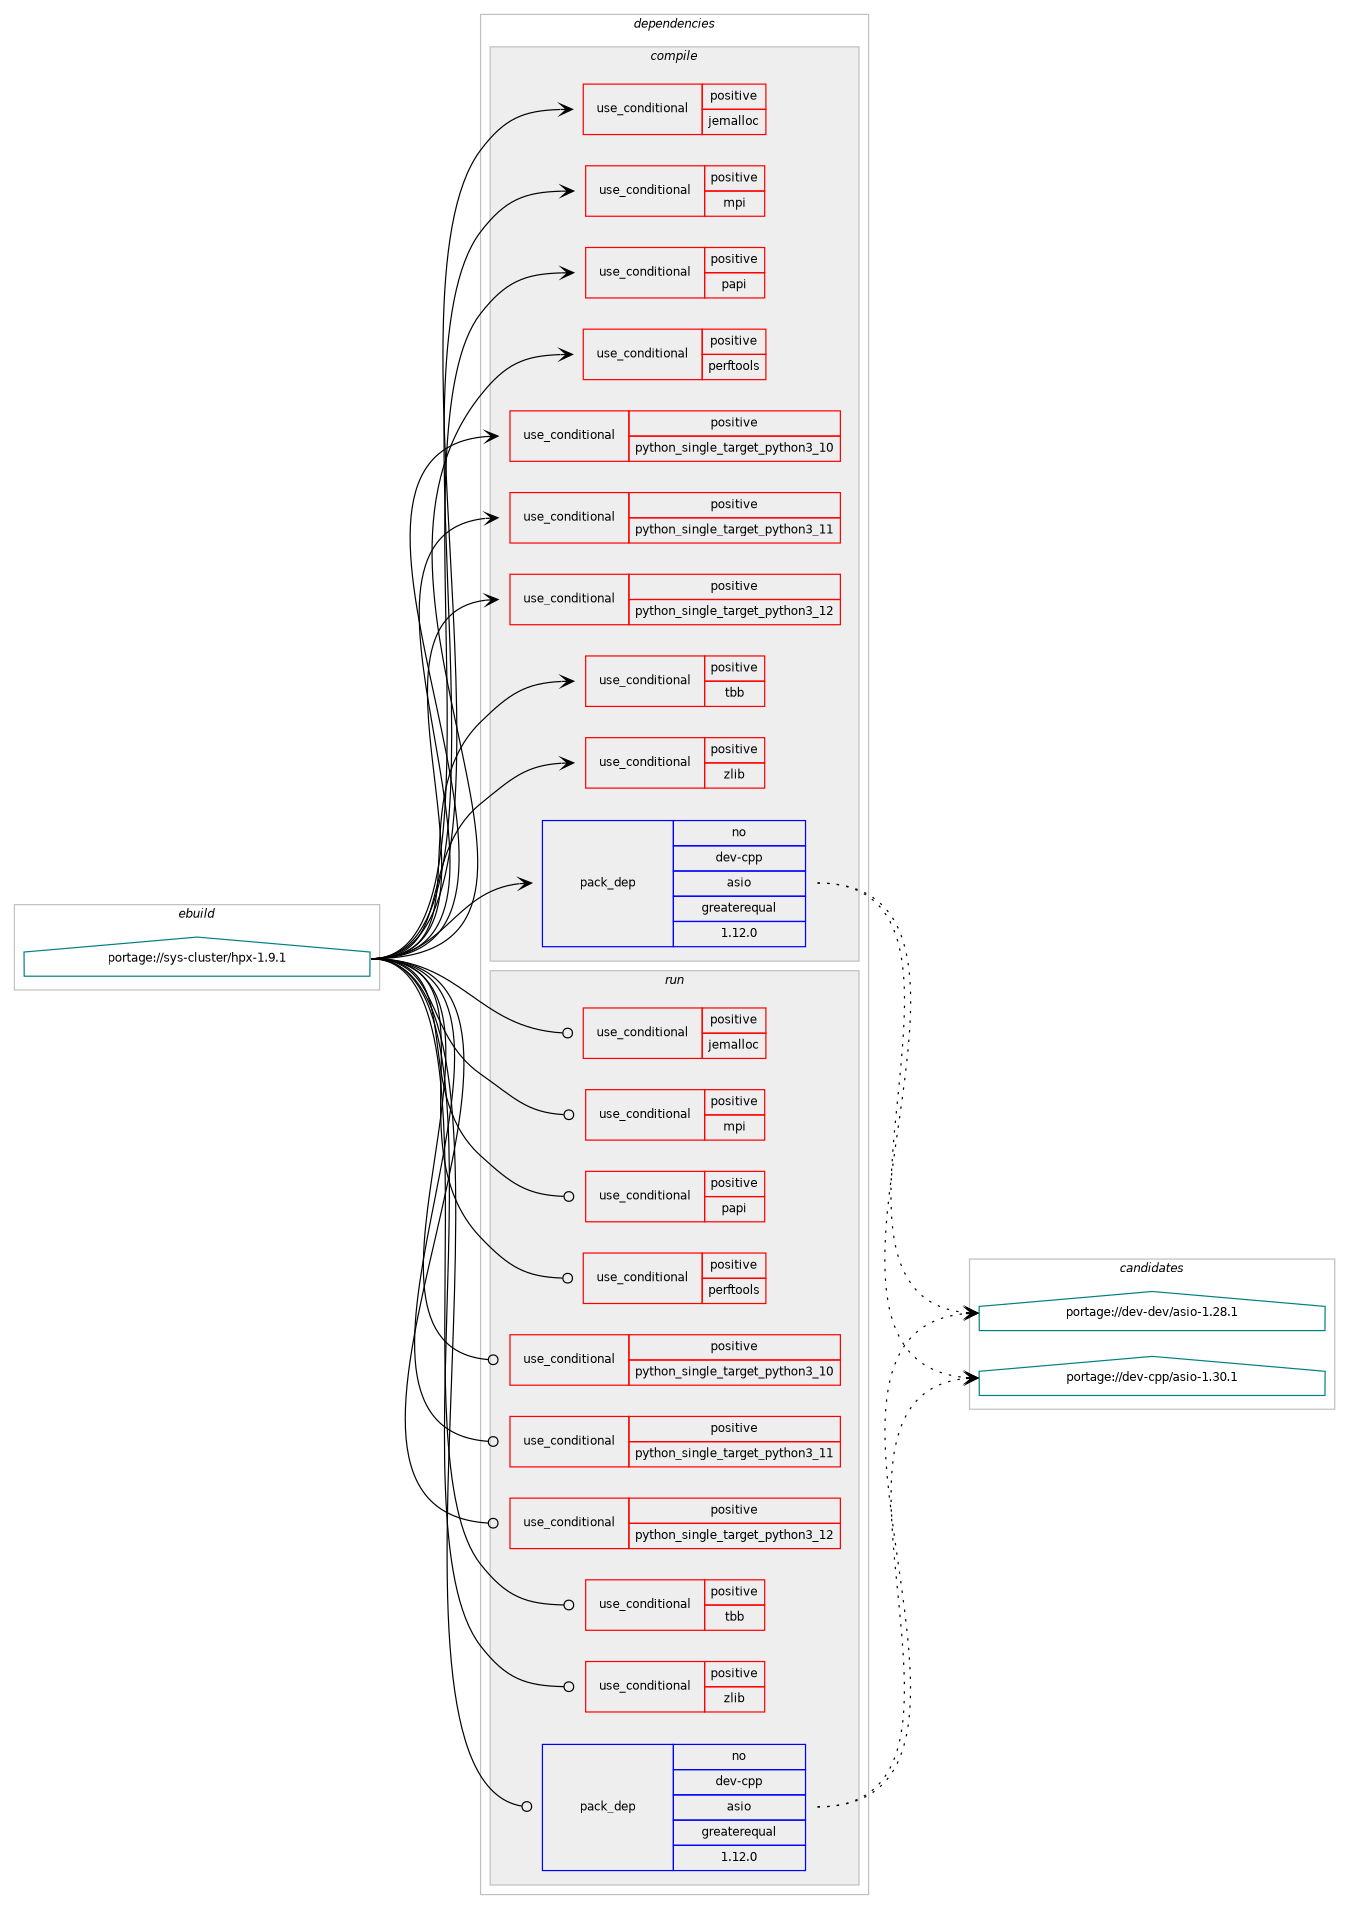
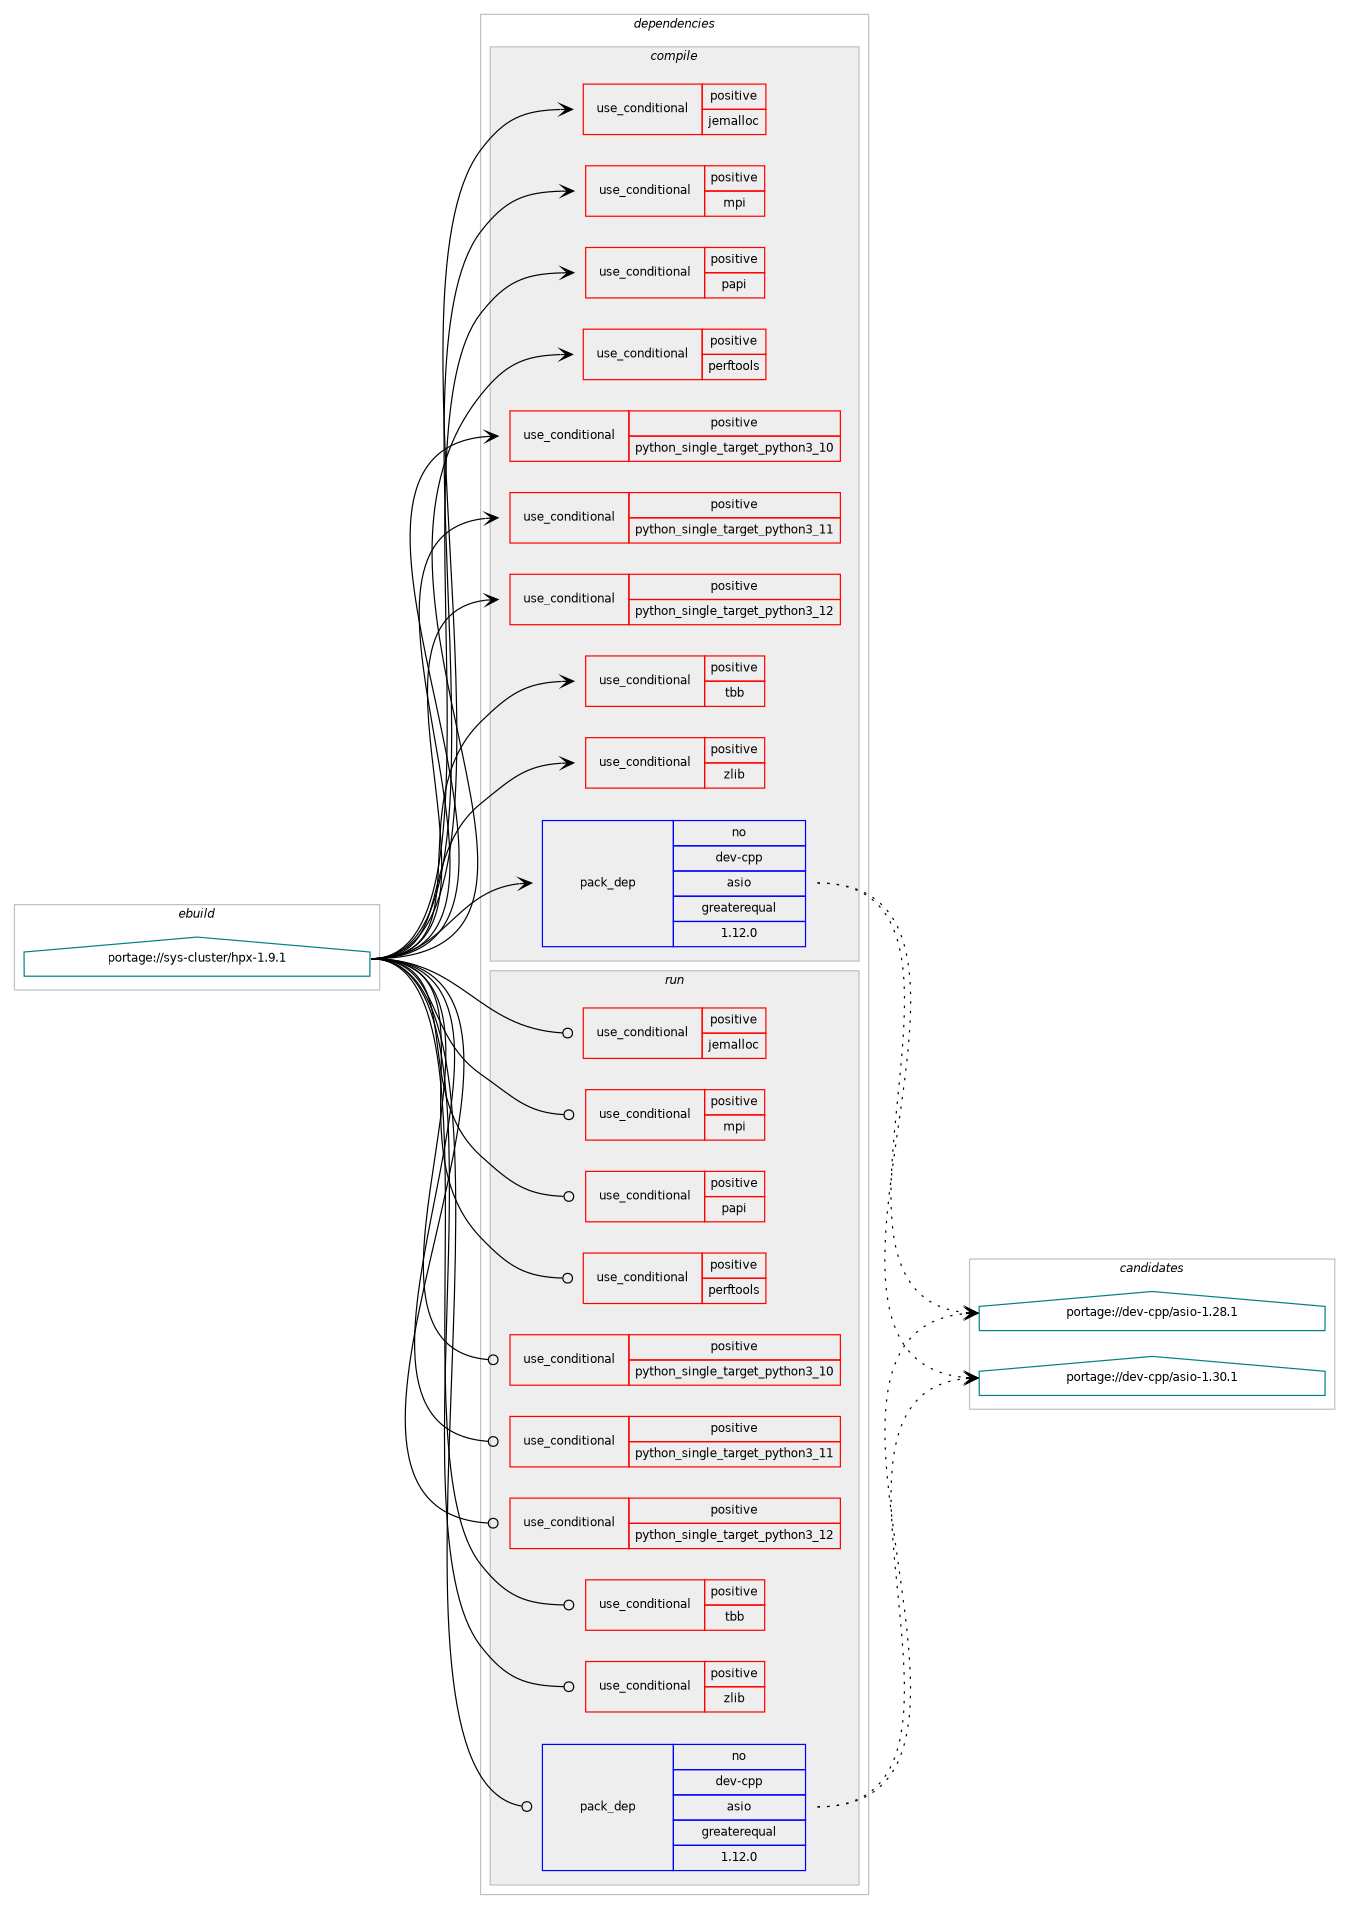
(1152, 1313) -> (1152, 1313)
